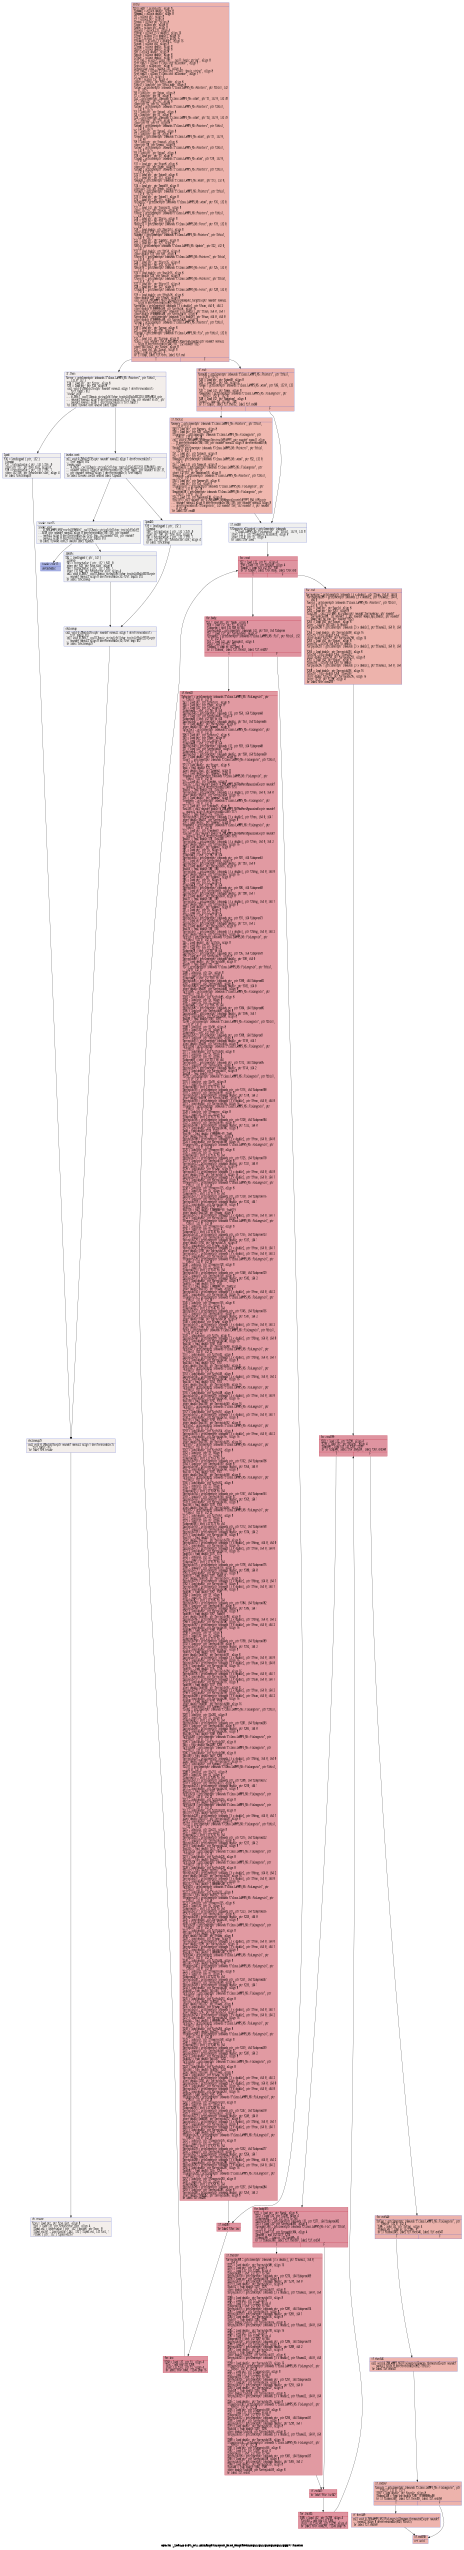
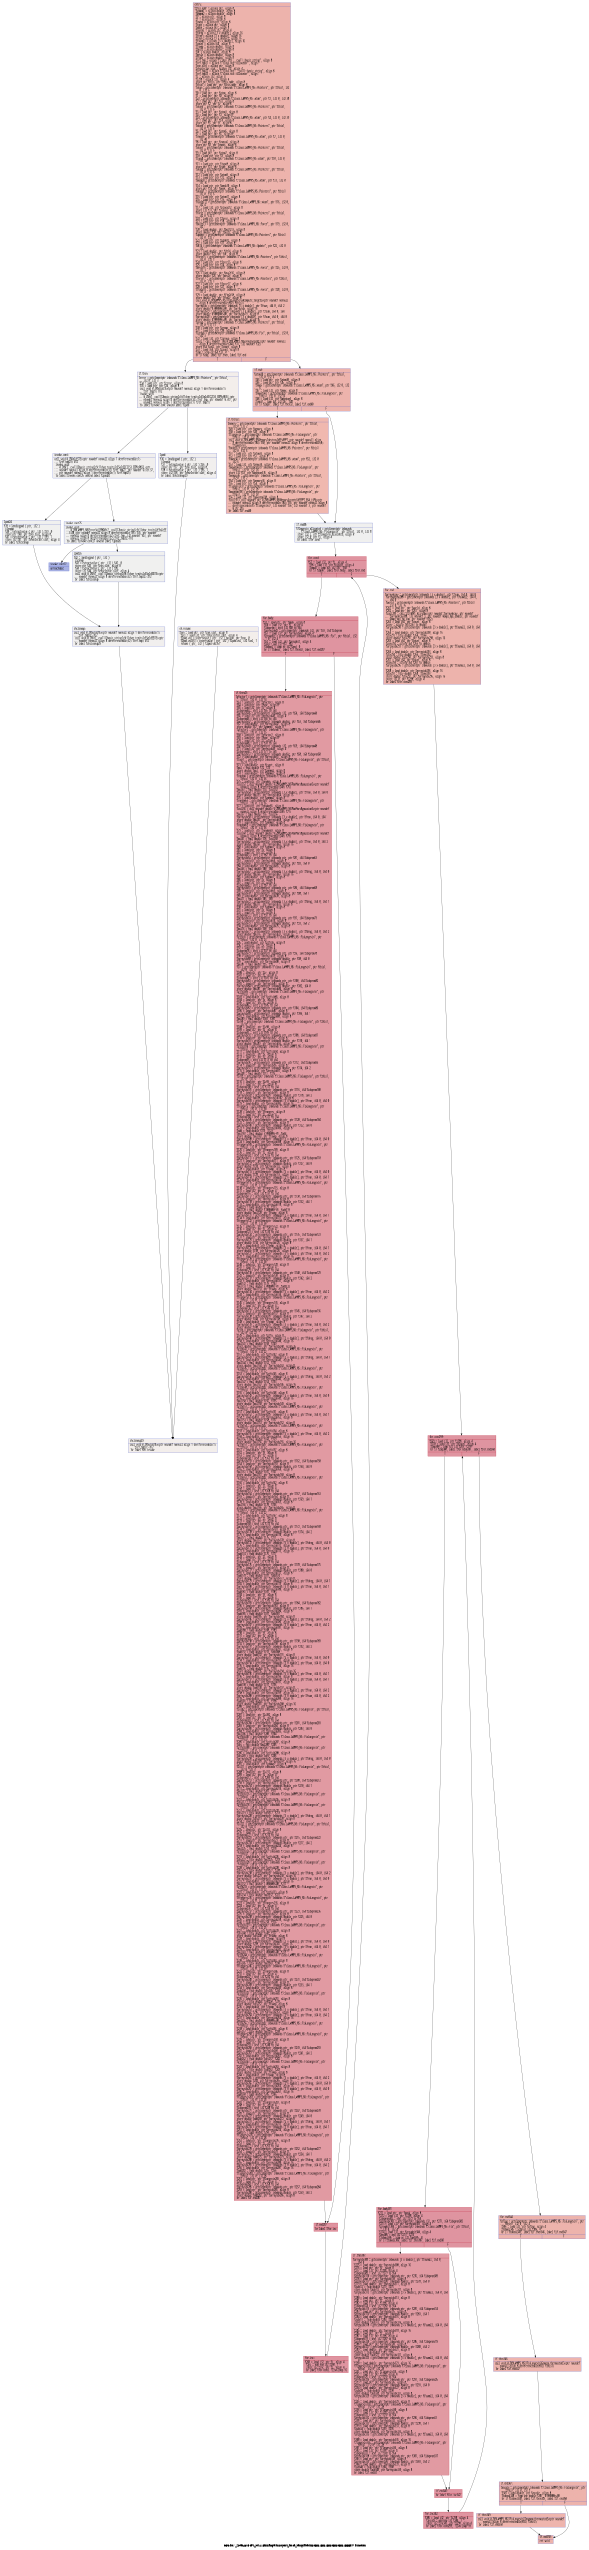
(71, 1834) -> (195, 1042)
